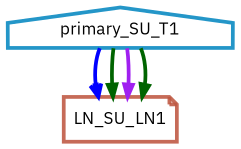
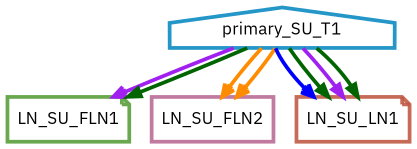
none -> (68, 119)
none -> (213, 119)
